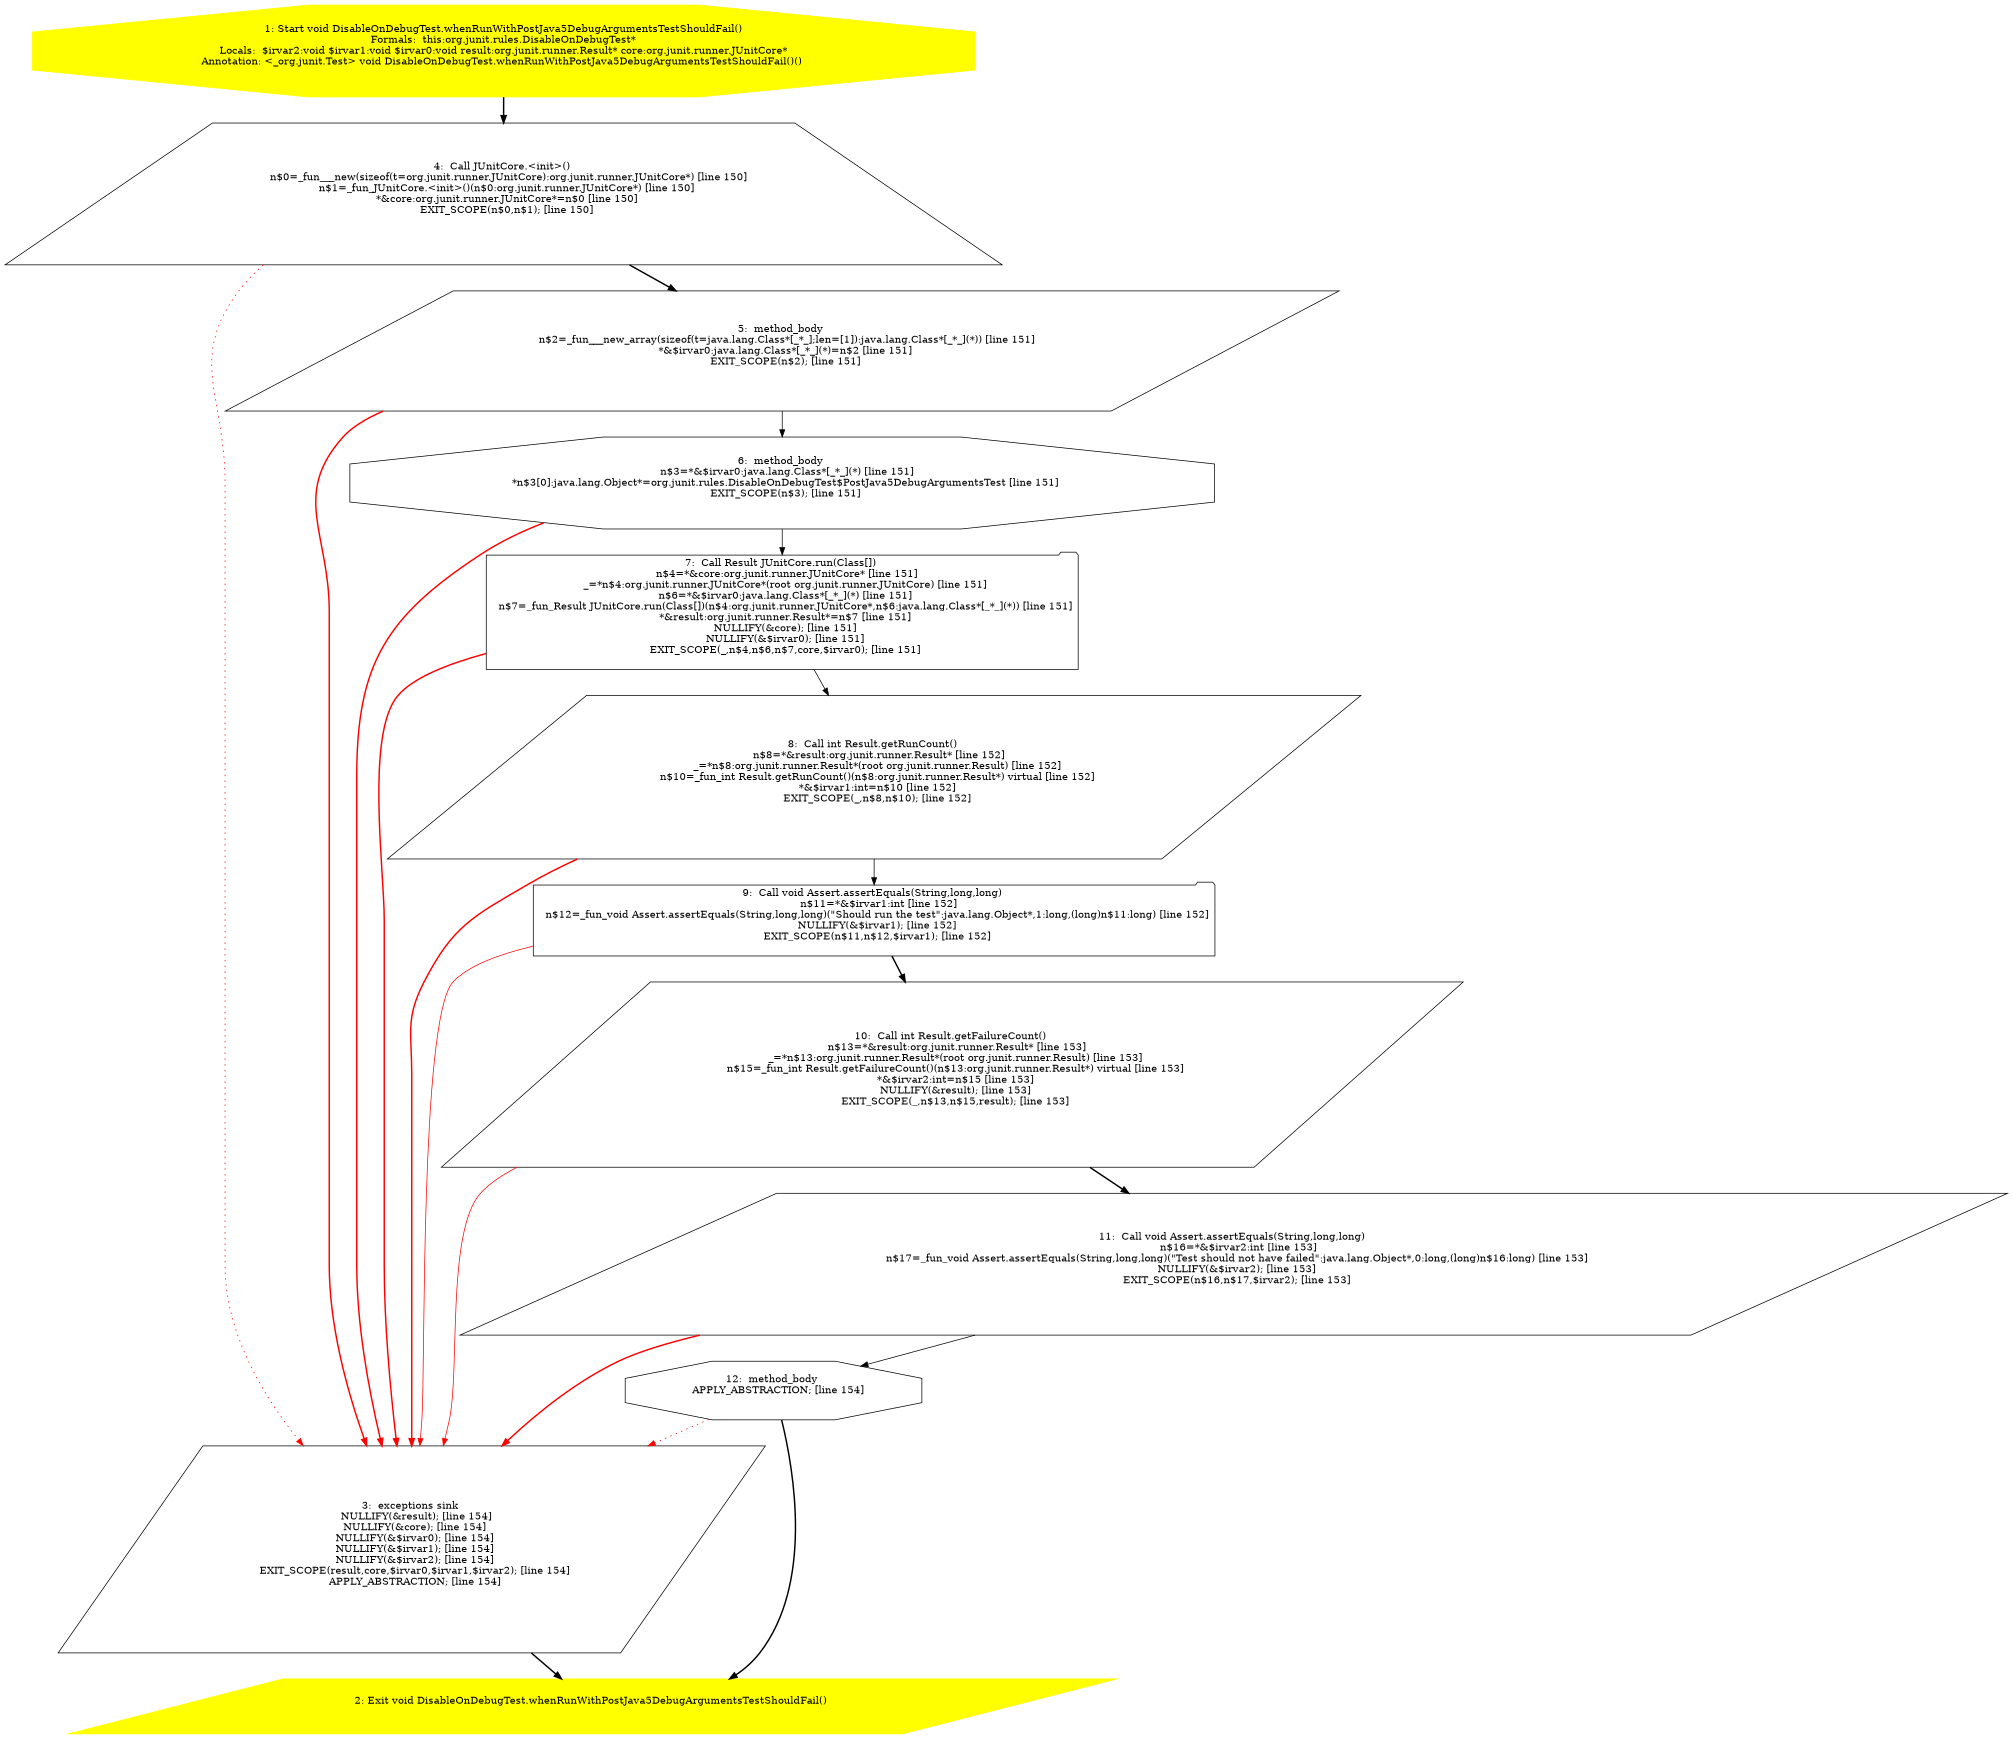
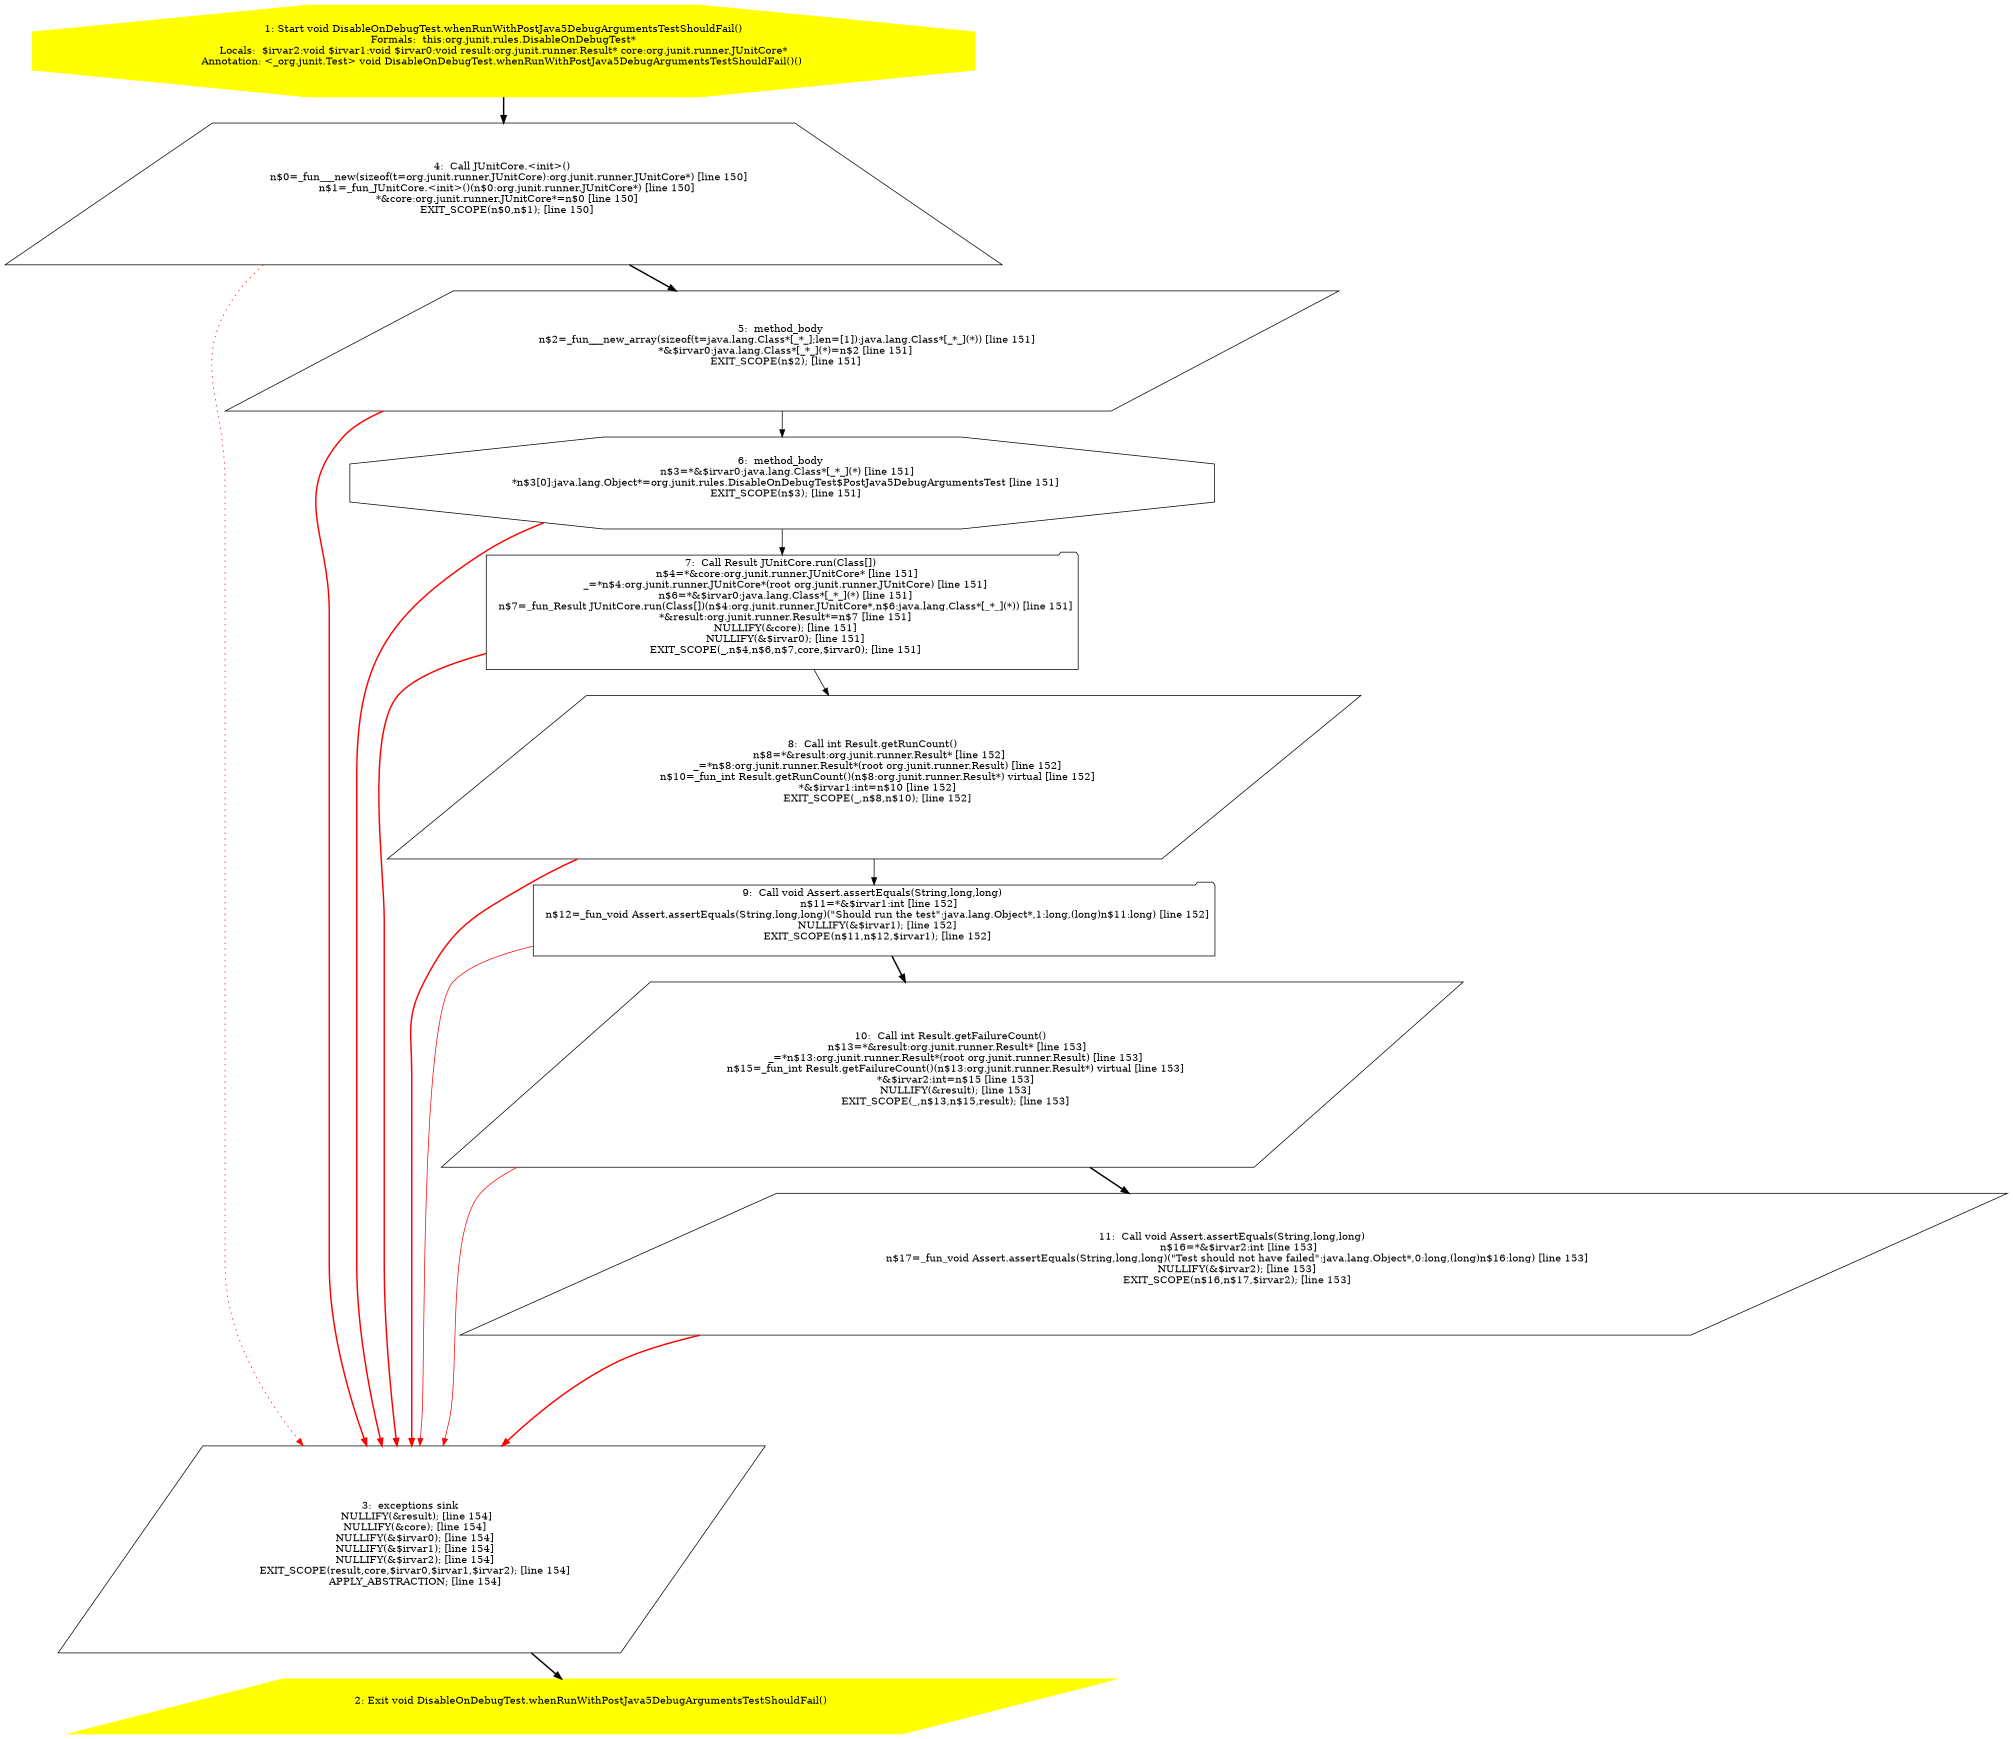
(774, 1391) -> none
